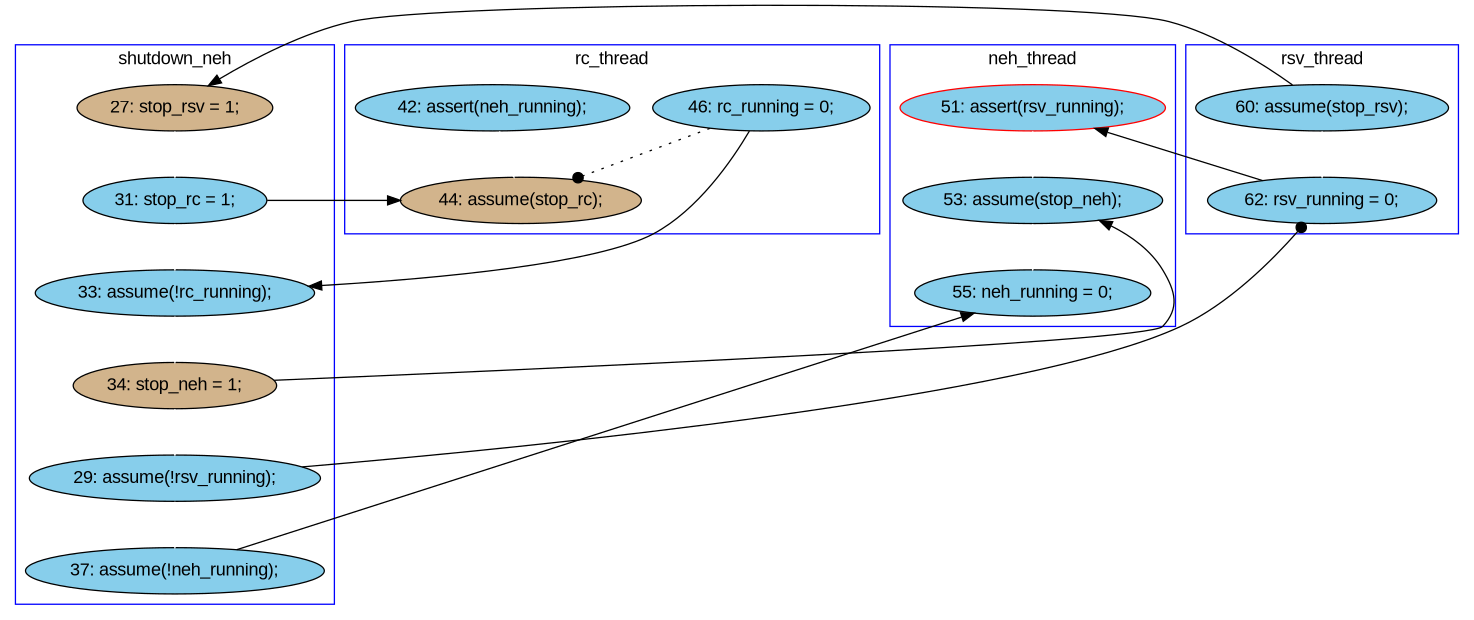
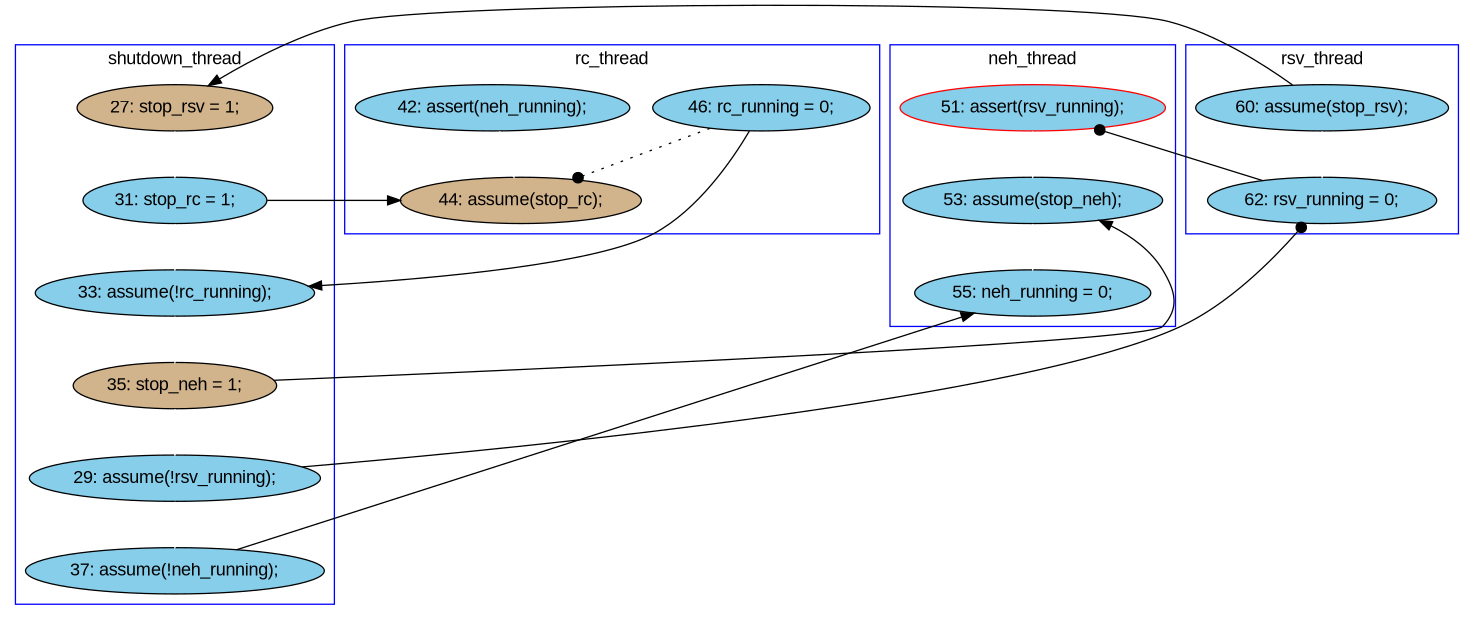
(175, 60) -> (175, 60)
(1197, 160) -> (1196, 160)
(175, 386) -> (175, 386)
